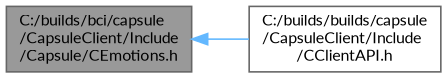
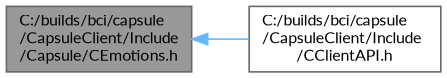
(345, 39) -> (345, 39)
